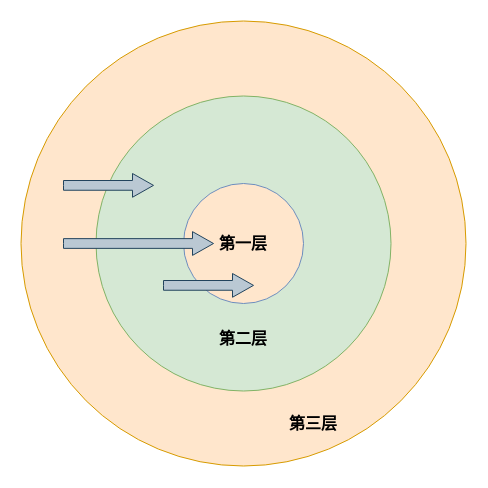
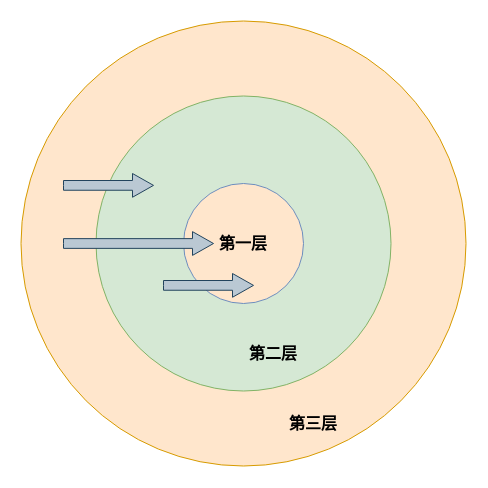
(244, 339) -> (274, 354)
